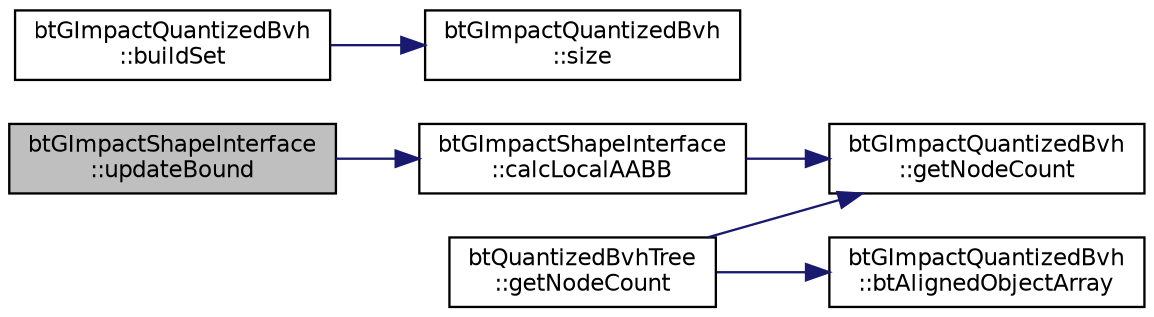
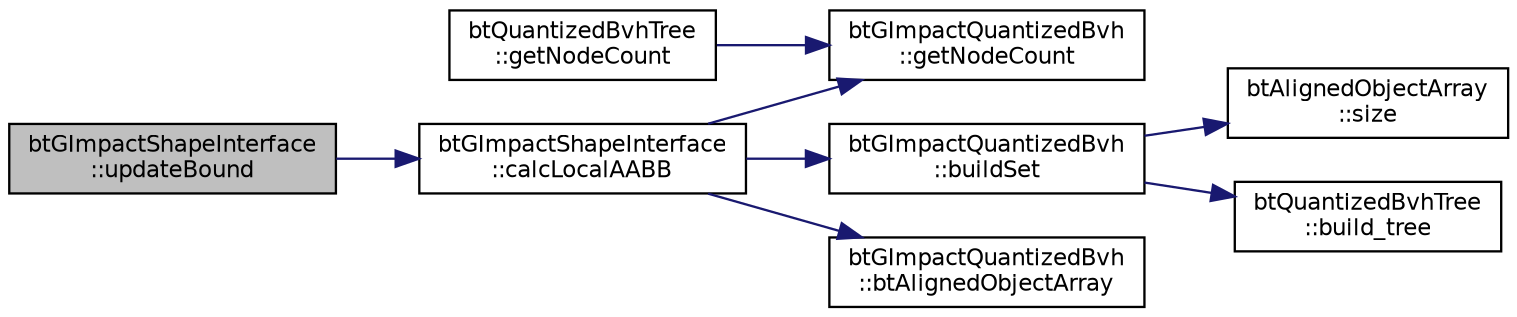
(583, 45) -> (1368, 103)
none -> (776, 159)
none -> (1368, 217)
(761, 272) -> (774, 212)
